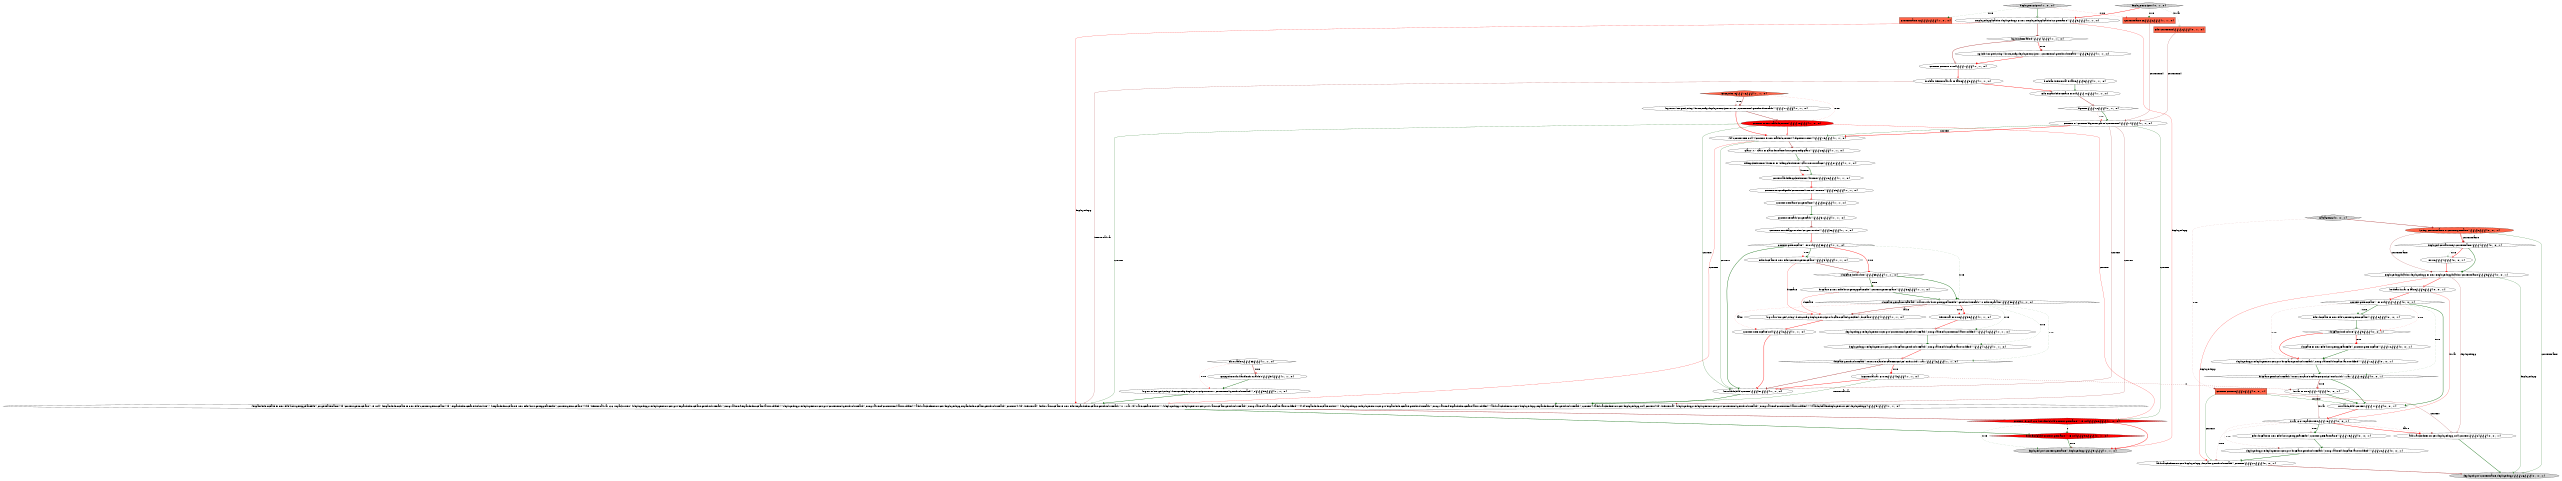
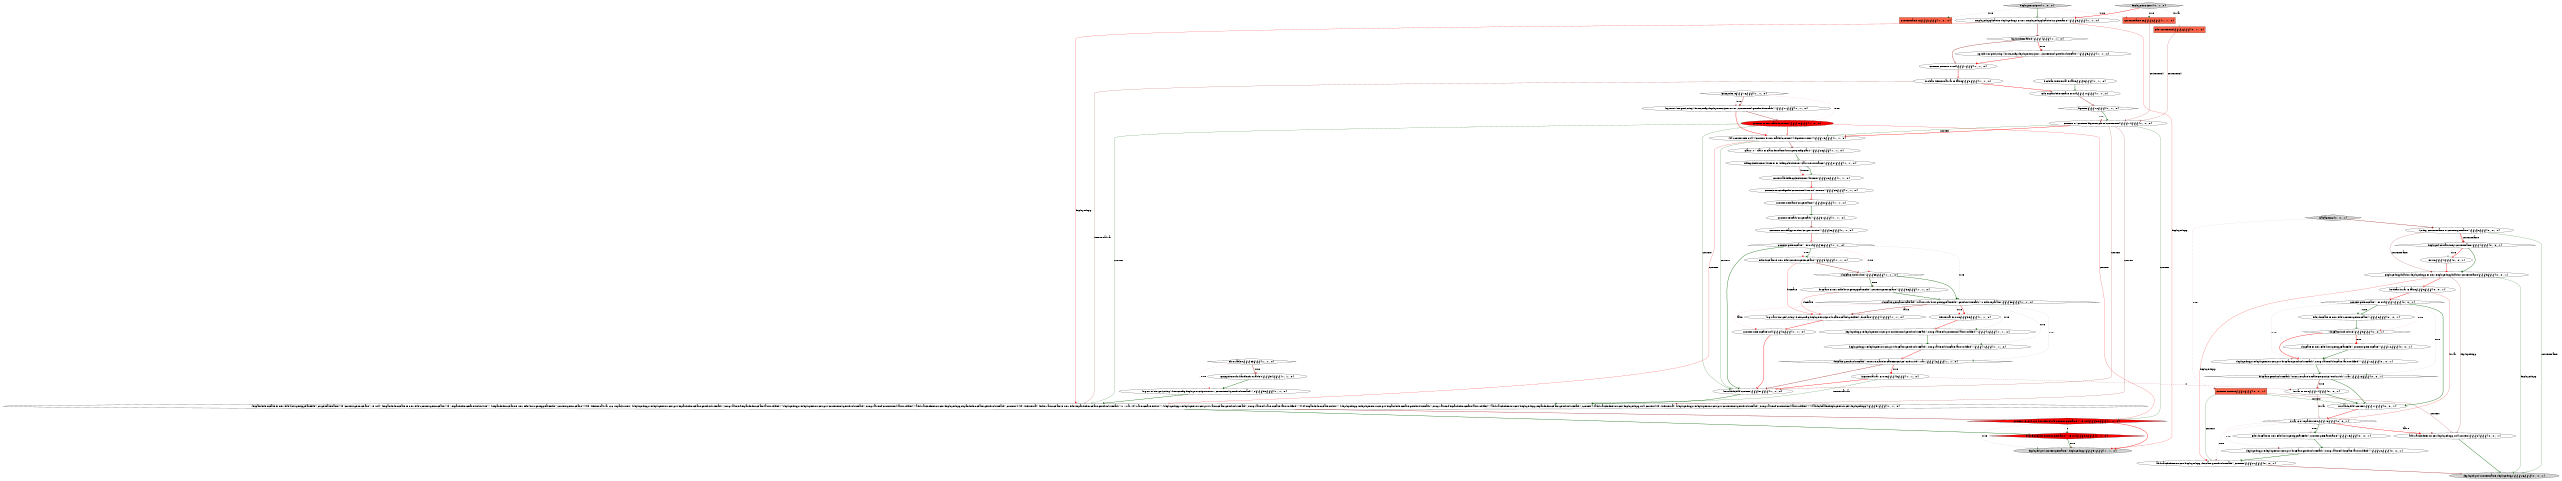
(1744, 94) -> (1744, 94)
(2459, 230) -> (2459, 230)
(1855, 252) -> (1855, 252)
